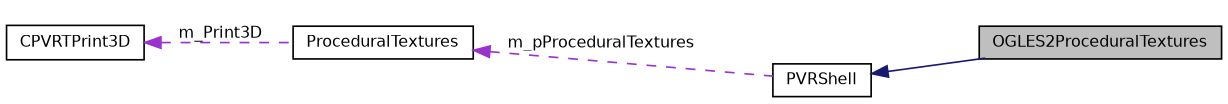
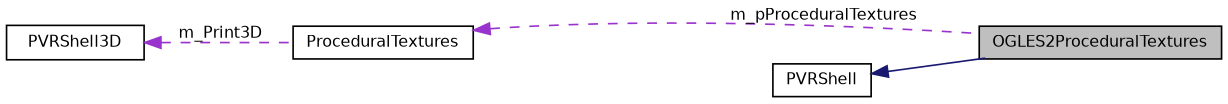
(75, 43) -> (75, 43)
(631, 64) -> (734, 24)
